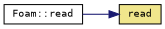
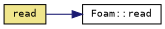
(96, 14) -> (59, 14)
